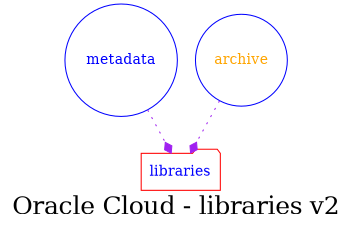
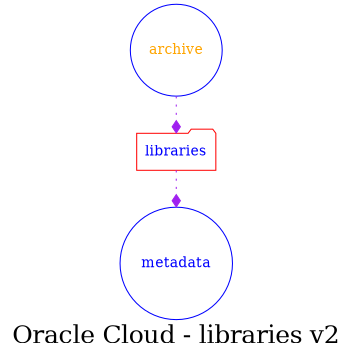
(156, 126) -> (176, 182)
